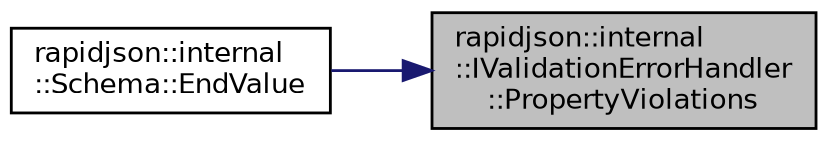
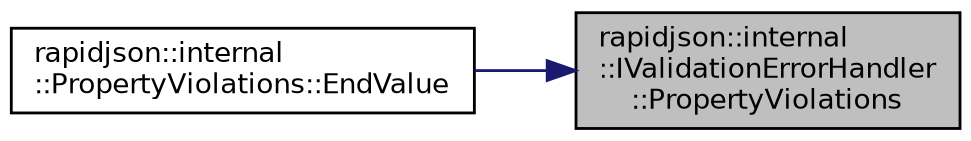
(171, 71) -> (243, 71)
